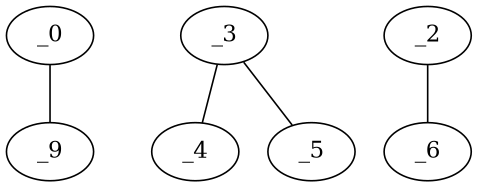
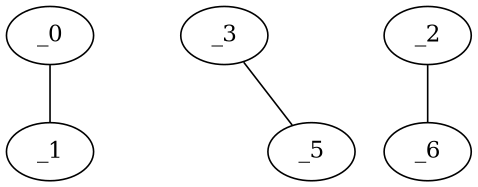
(50, 152) -> (50, 152)
(195, 152) -> none
